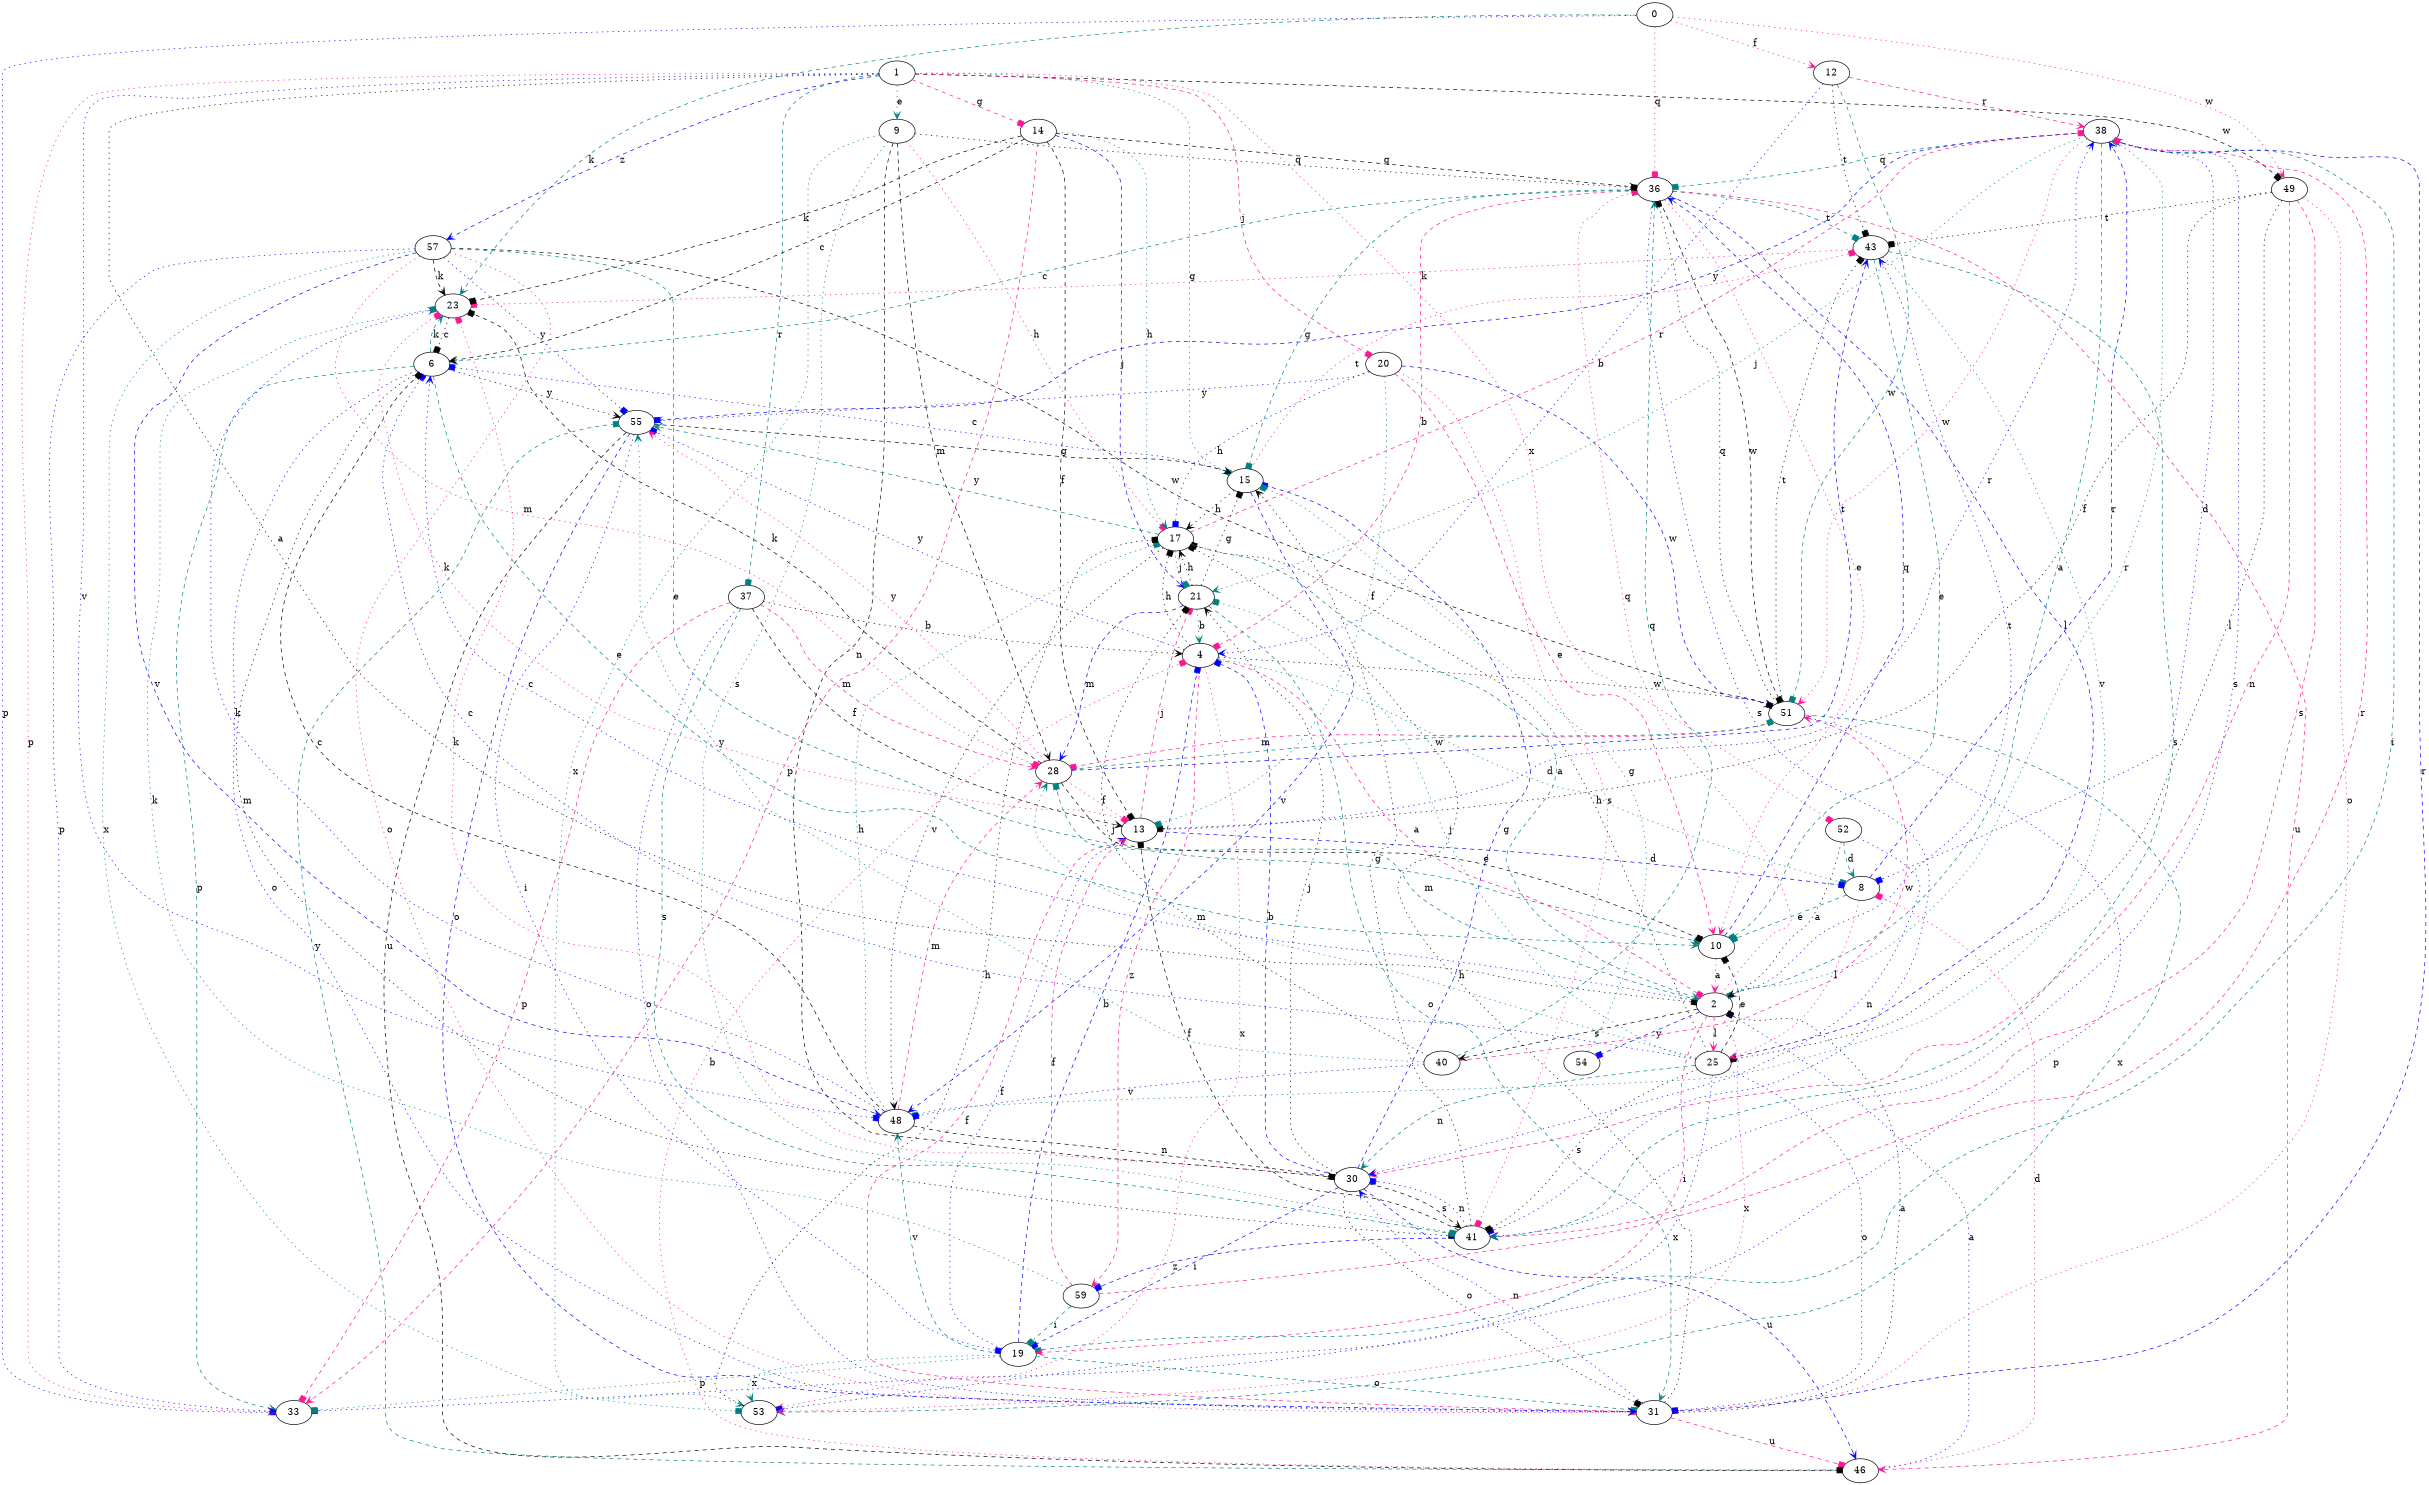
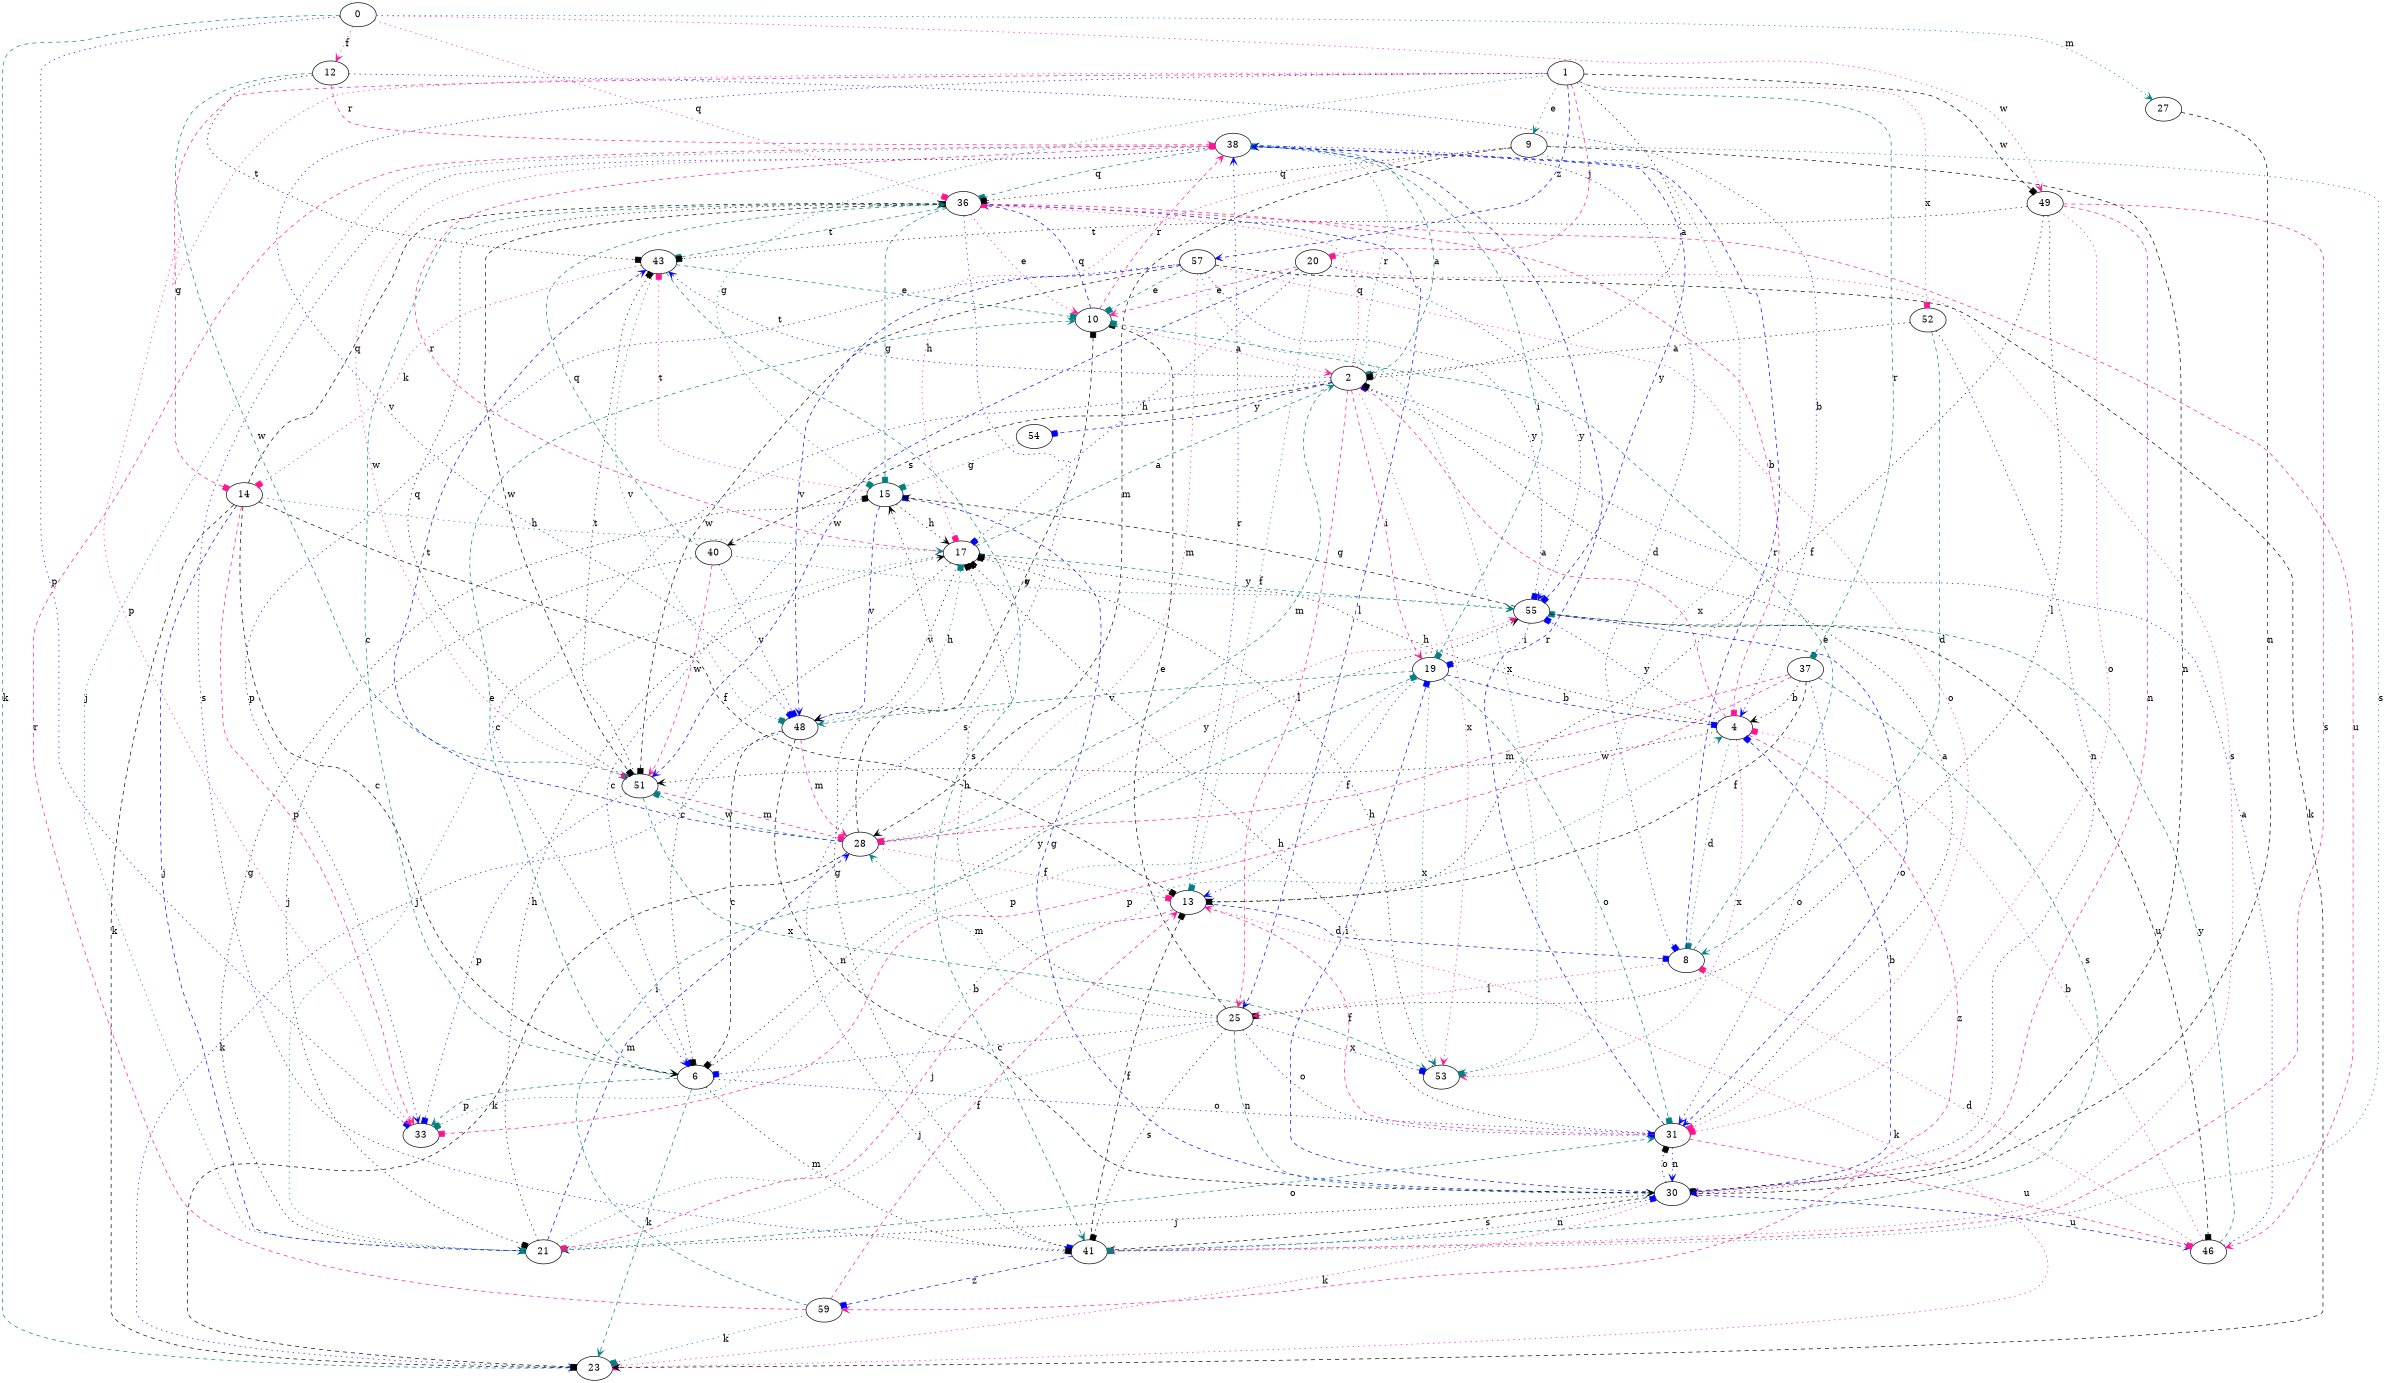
none -> (2164, 109)
none -> (1155, 231)
(1166, 283) -> (430, 336)
(444, 332) -> (707, 756)
